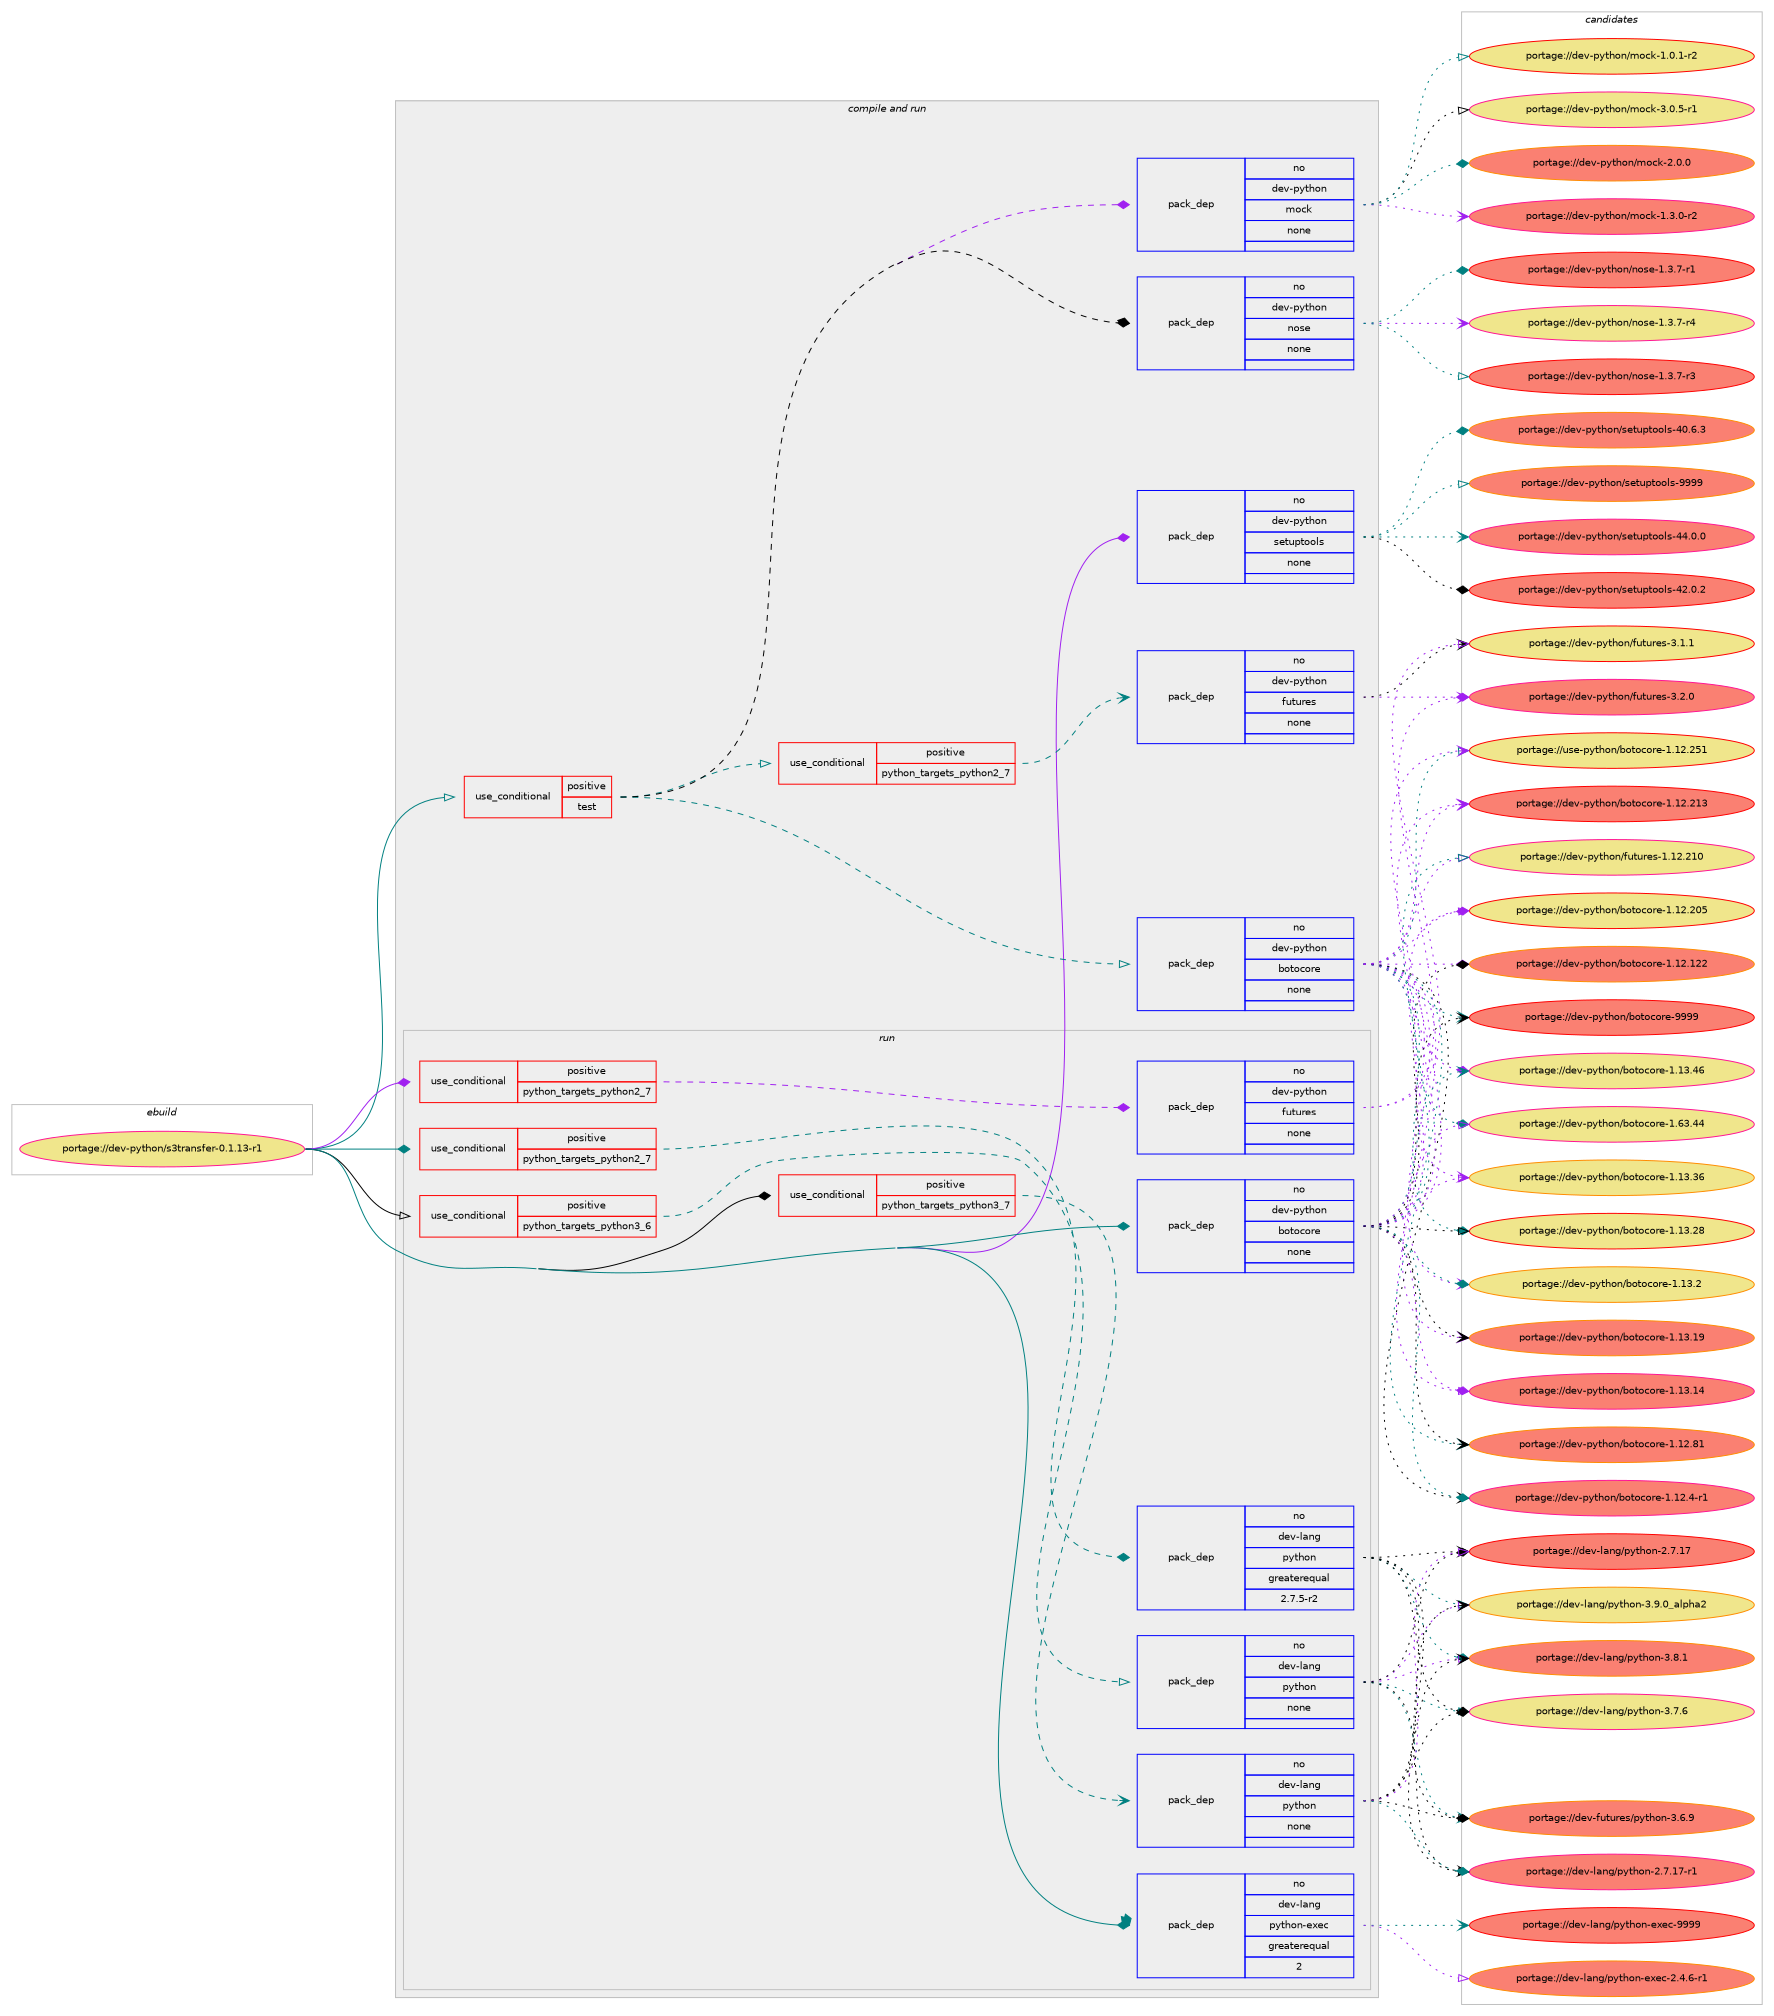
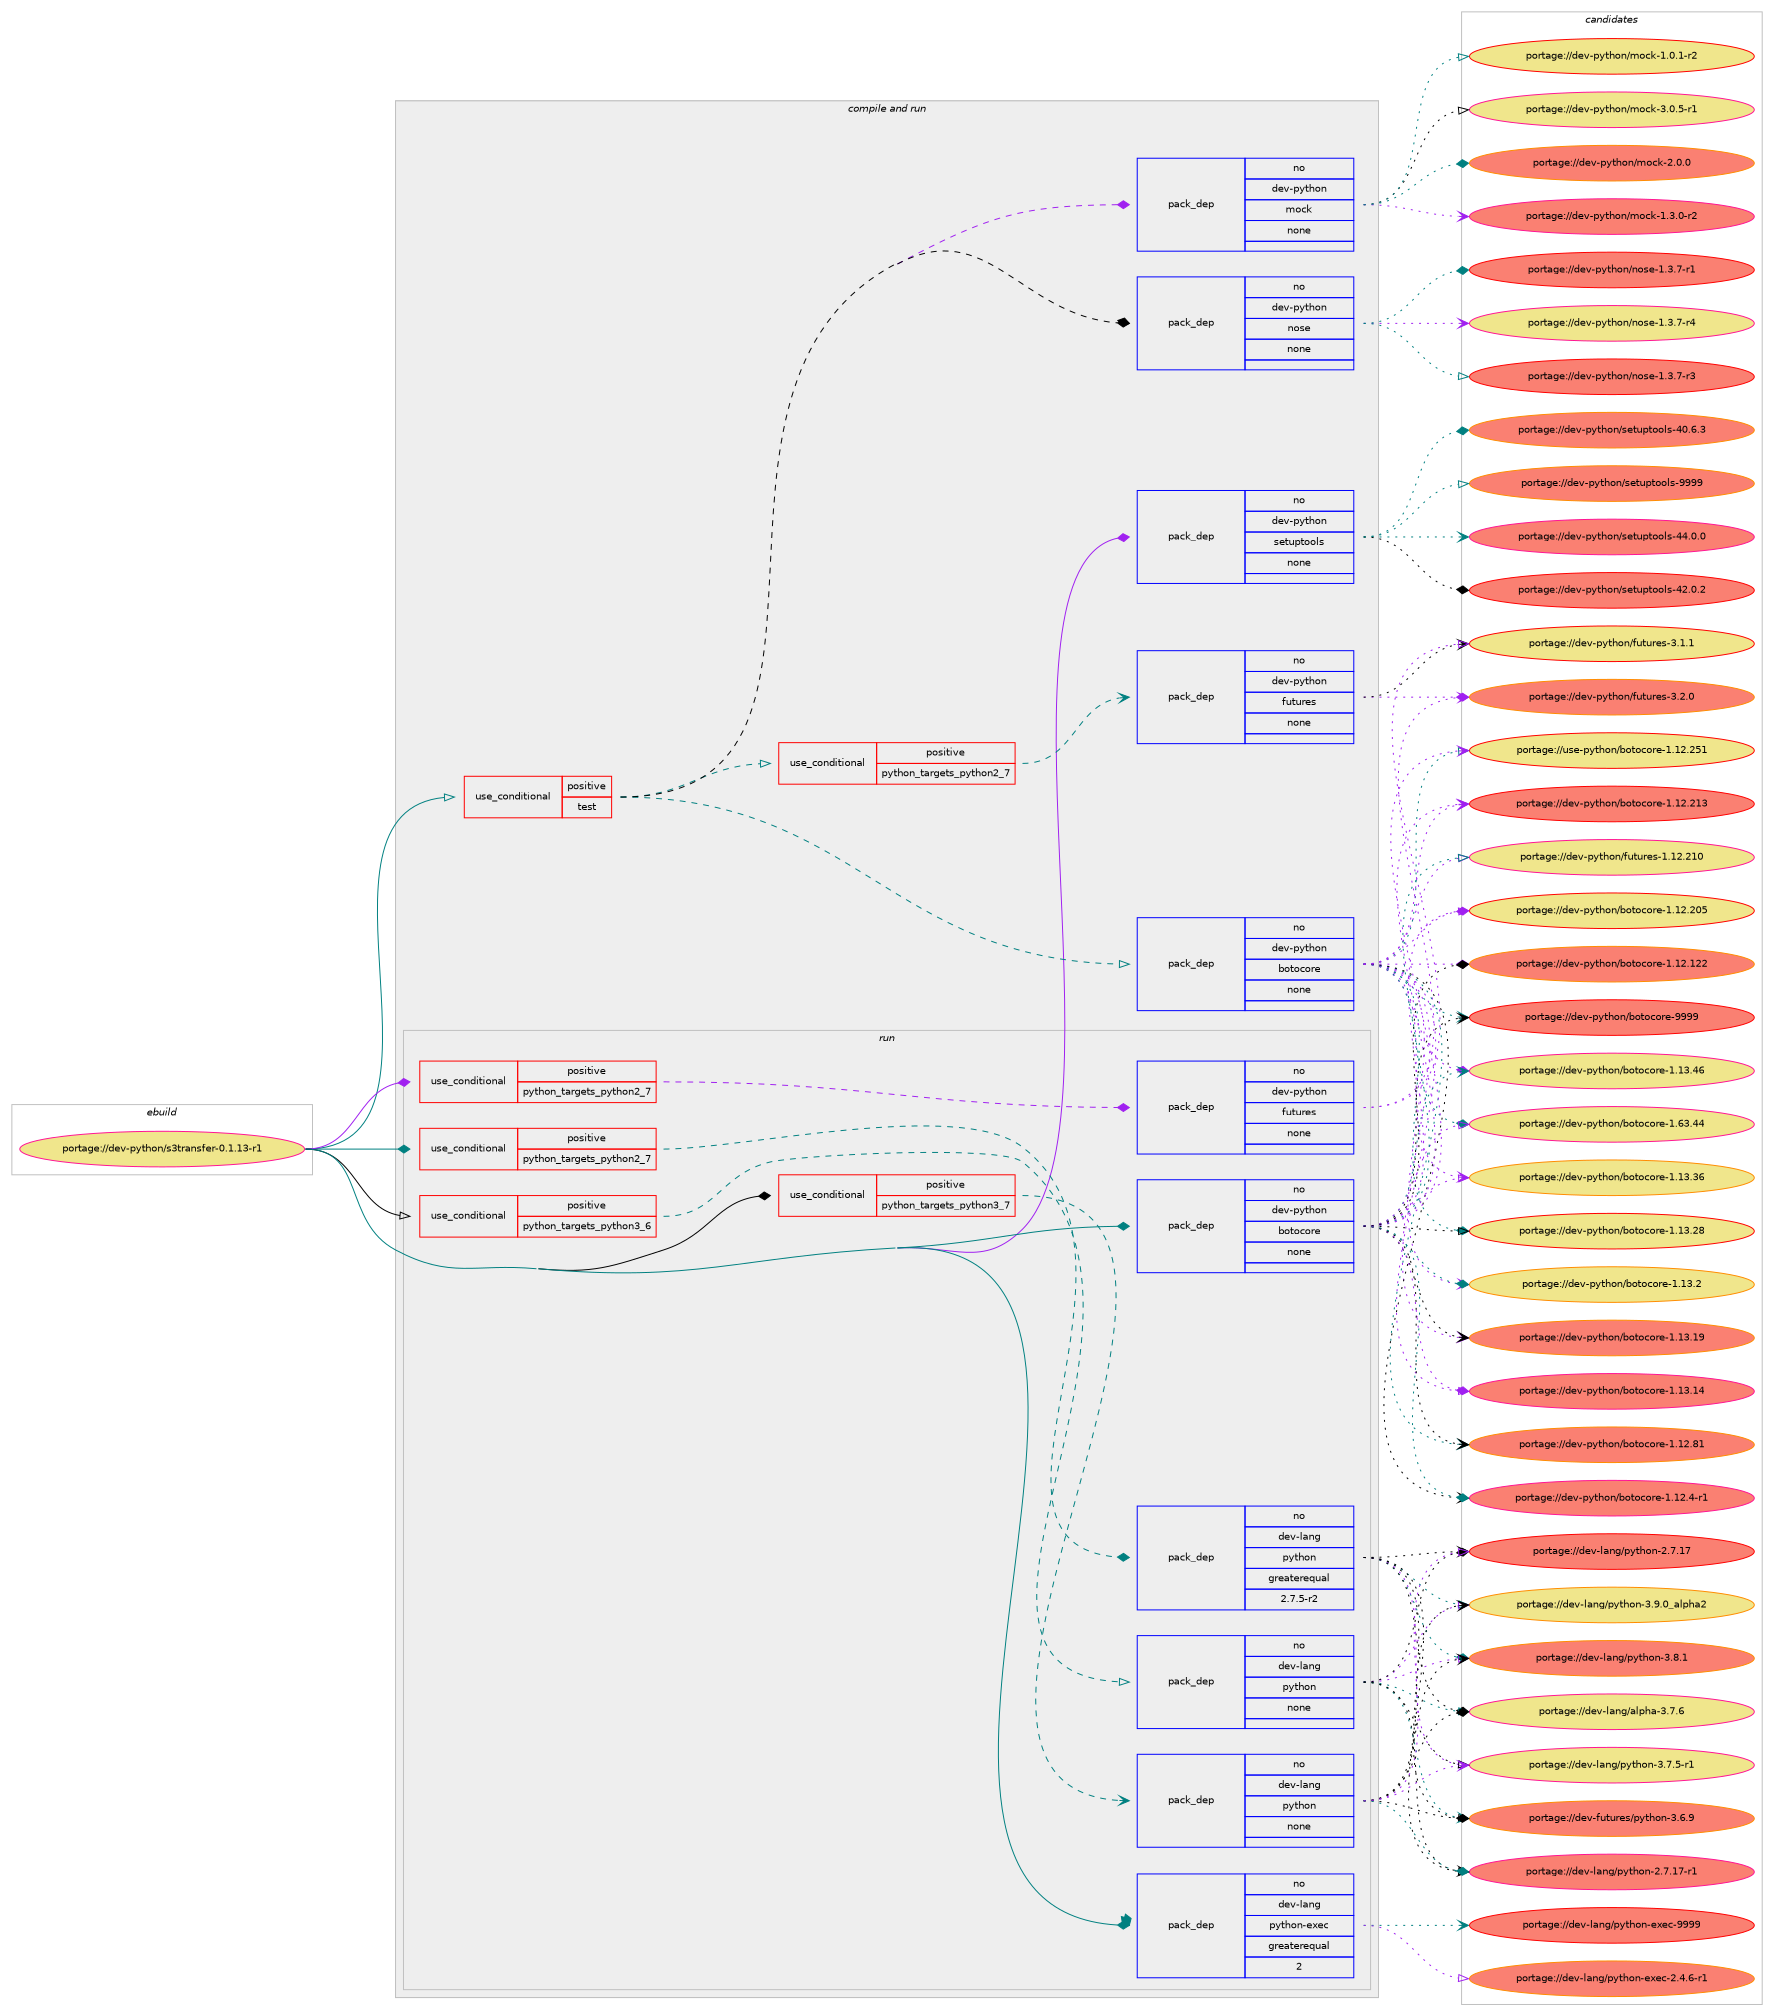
(1612, 697) -> (1612, 697)
(1612, 1712) -> (1612, 1712)
none -> (1612, 1765)
